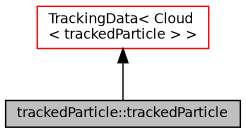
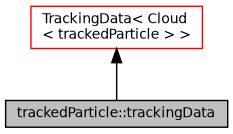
(123, 114) -> (117, 114)
